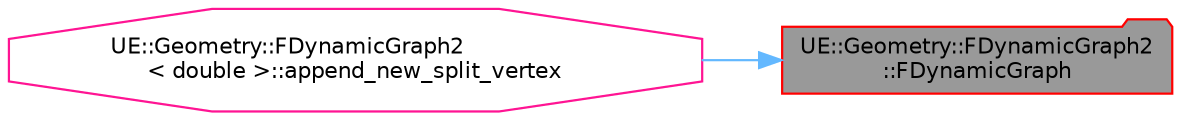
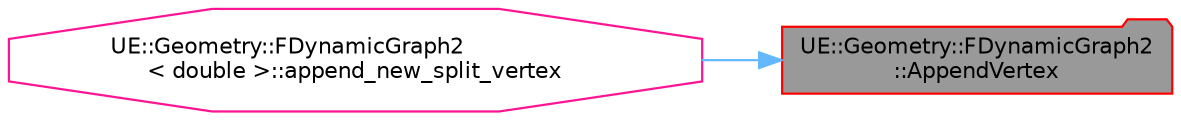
(977, 60) -> (977, 60)
